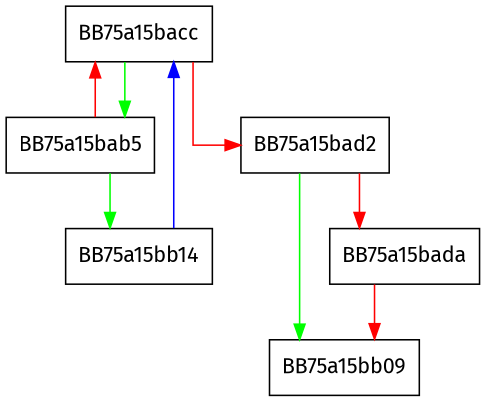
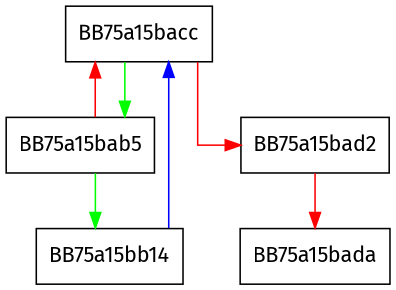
(344, 368) -> none
